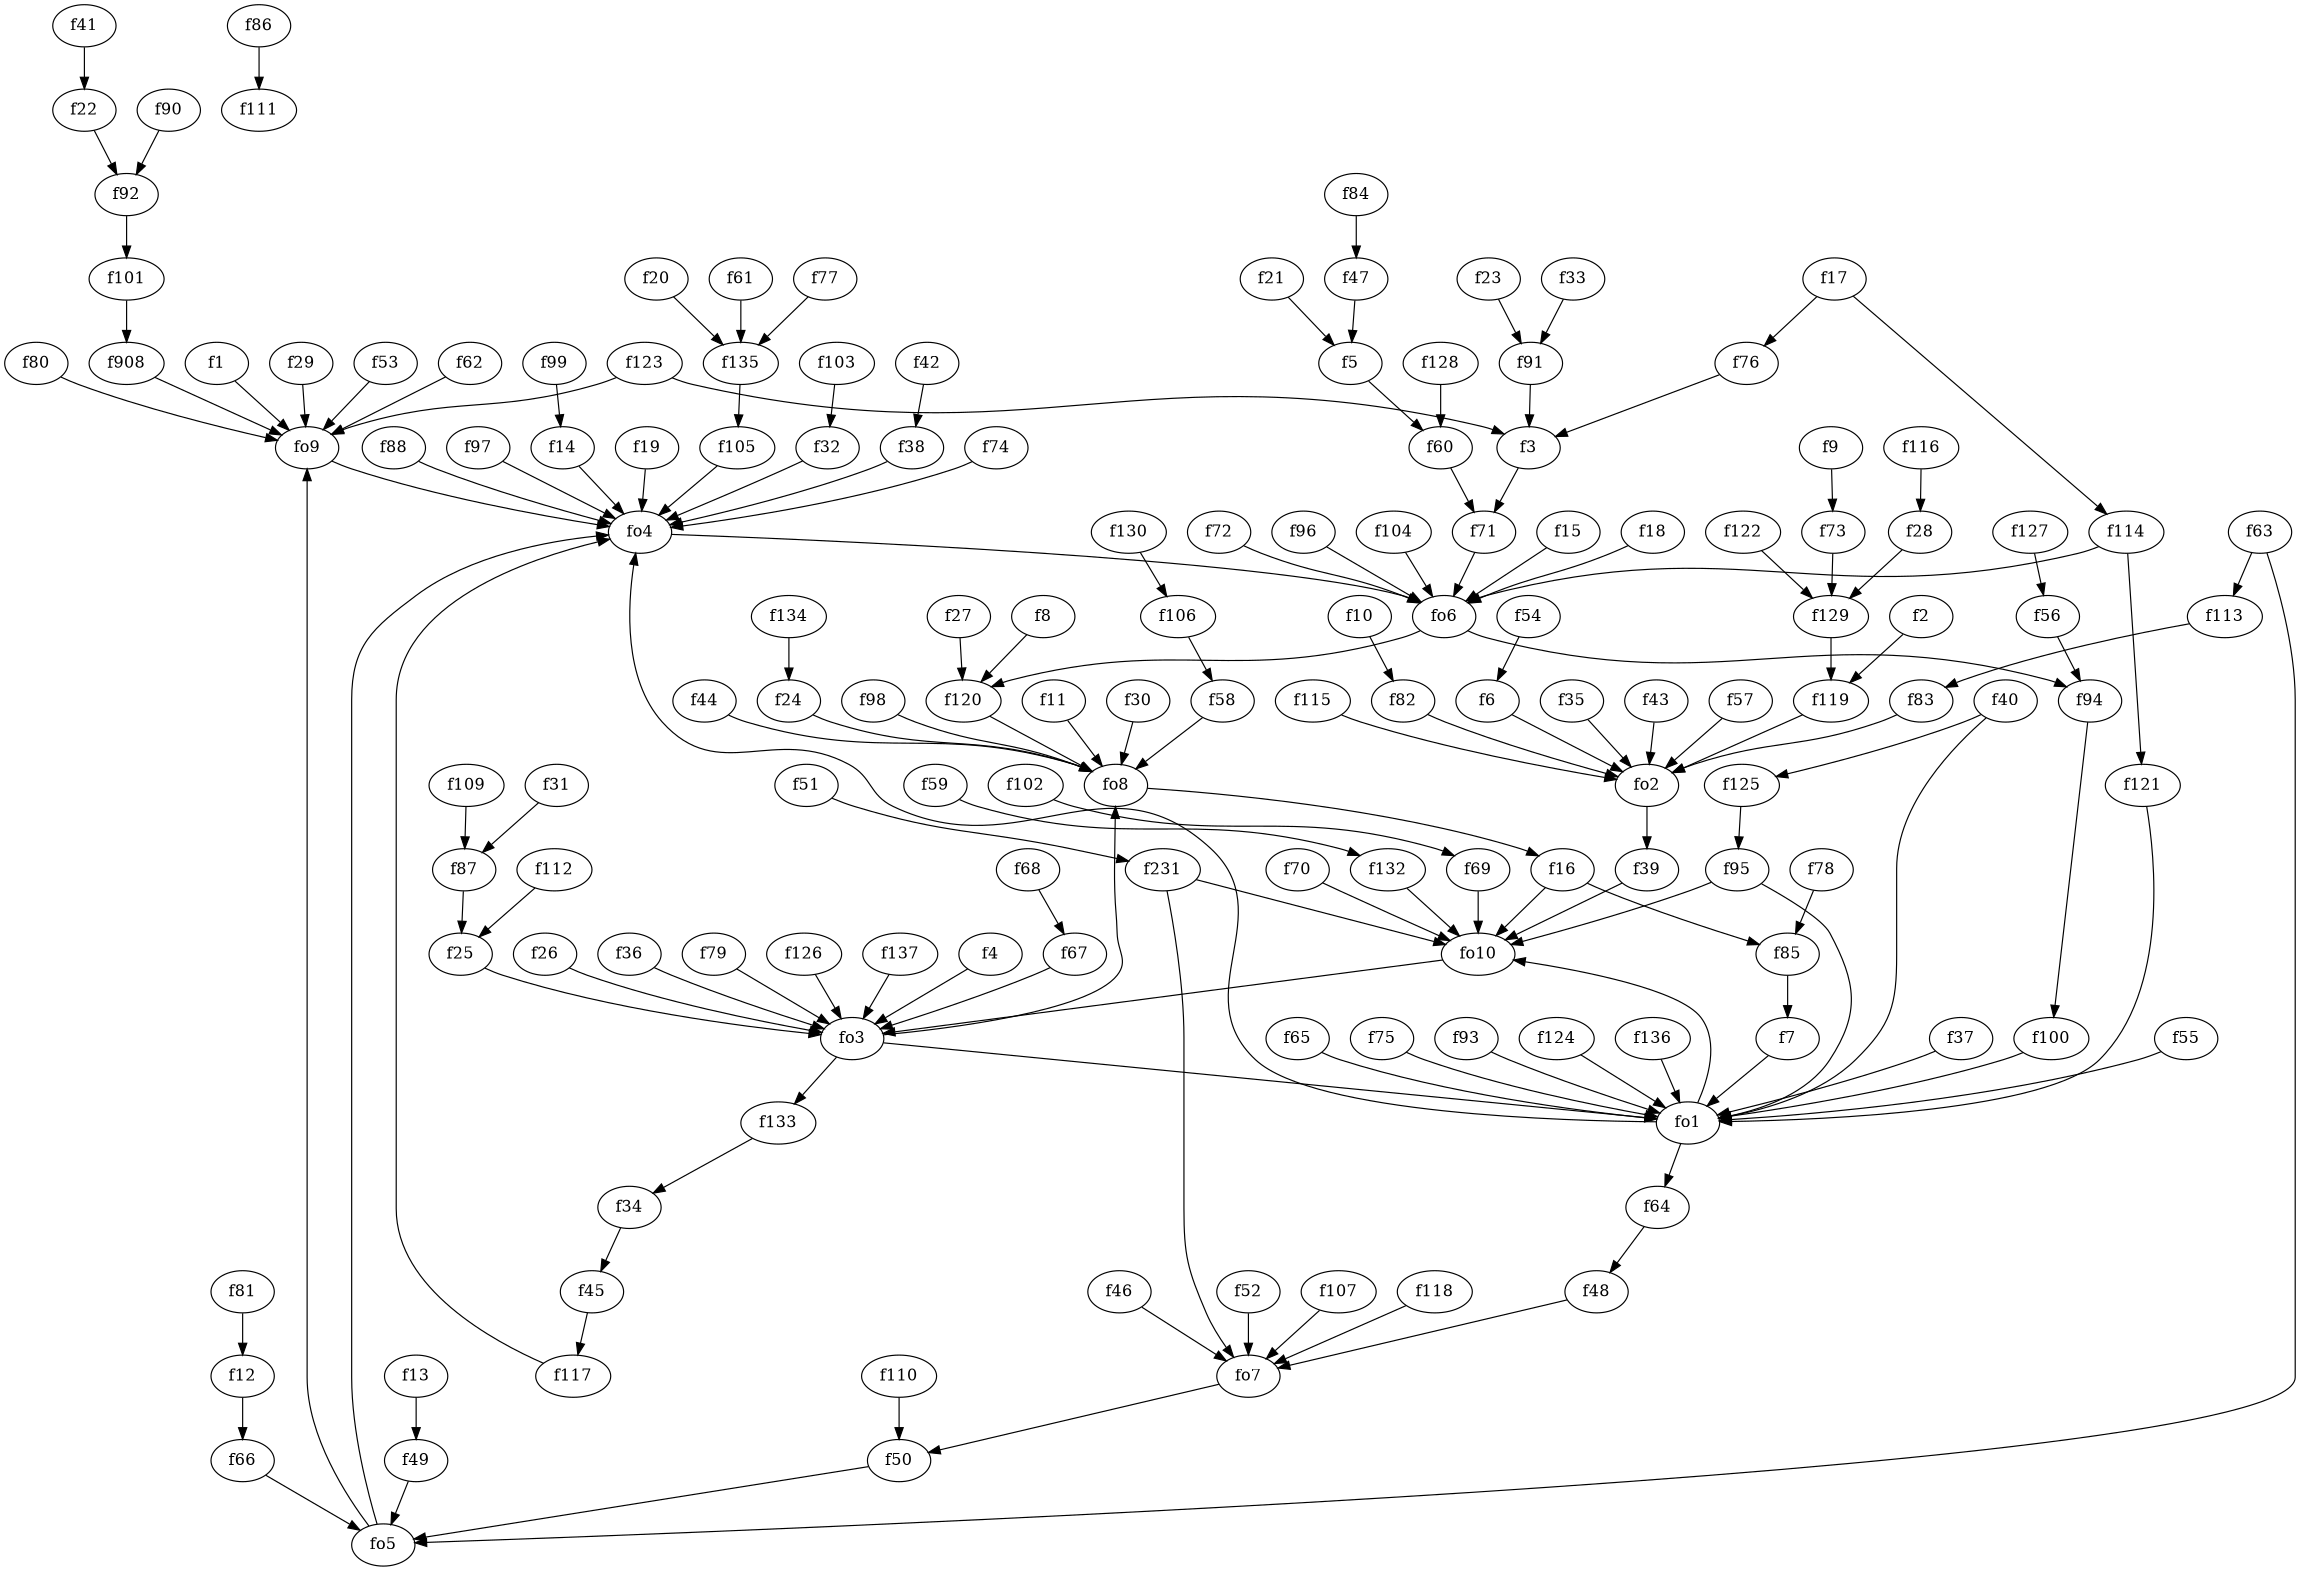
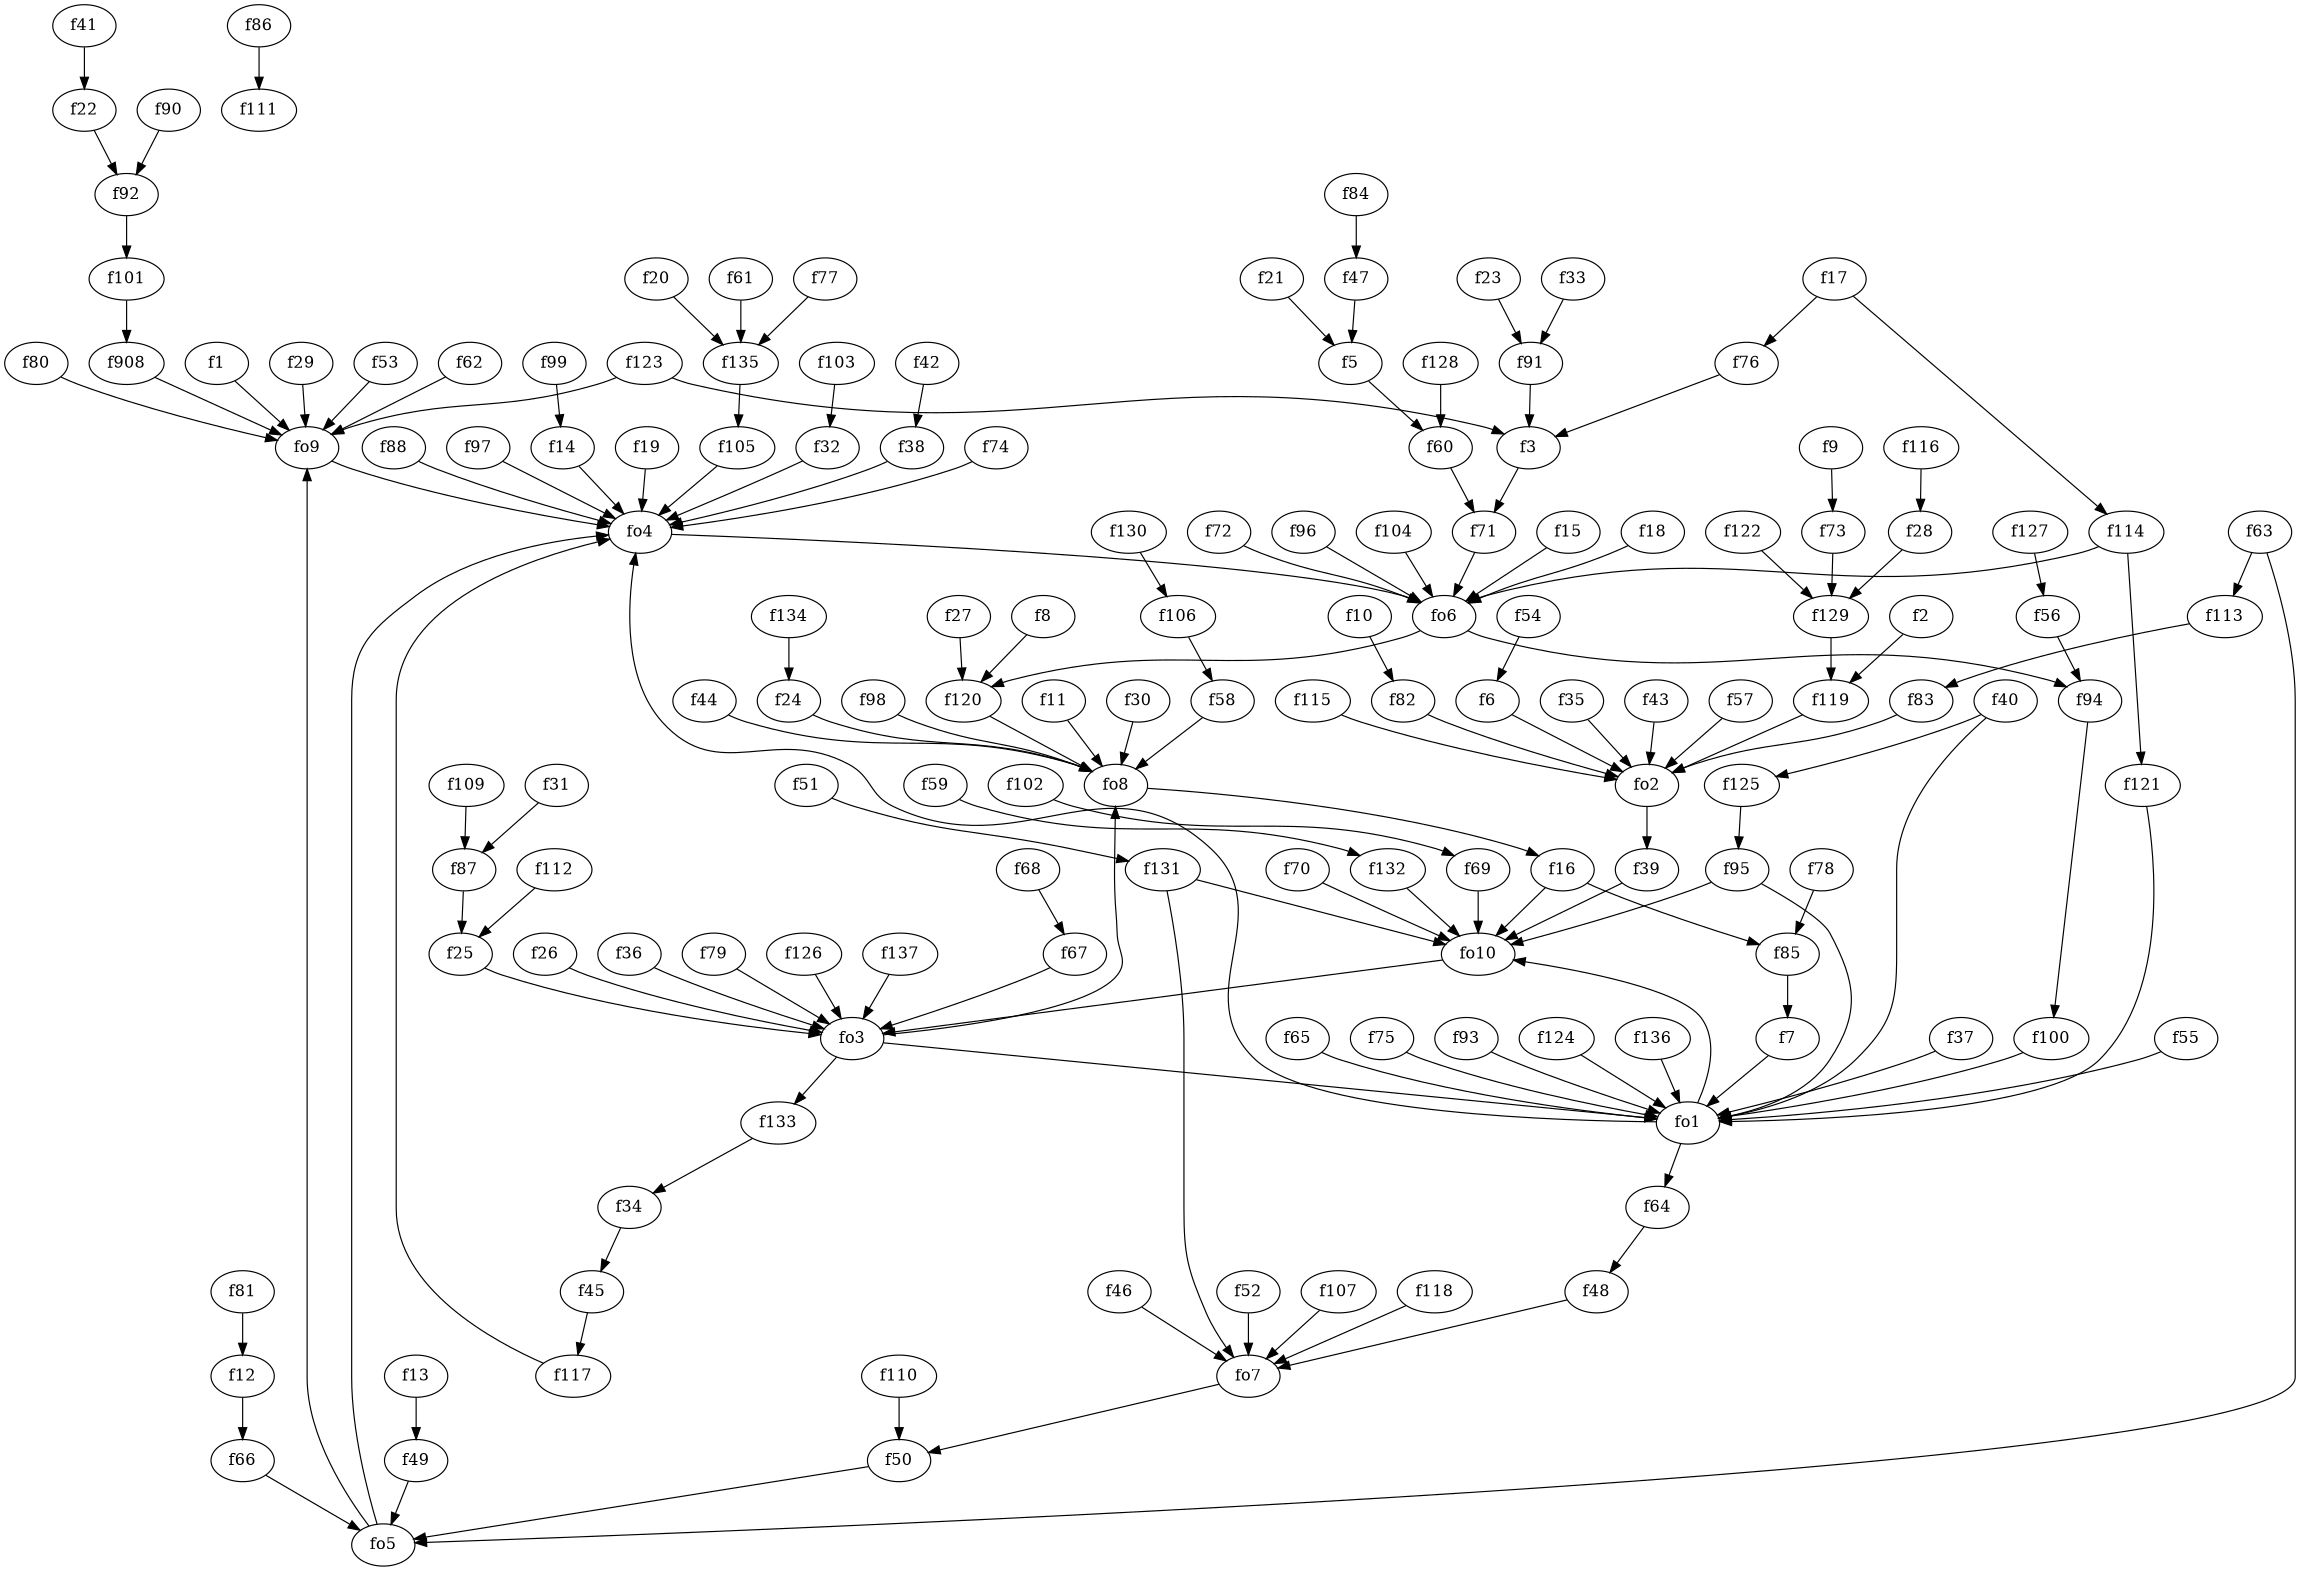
(1163, 870) -> (1163, 870)
(991, 954) -> none
